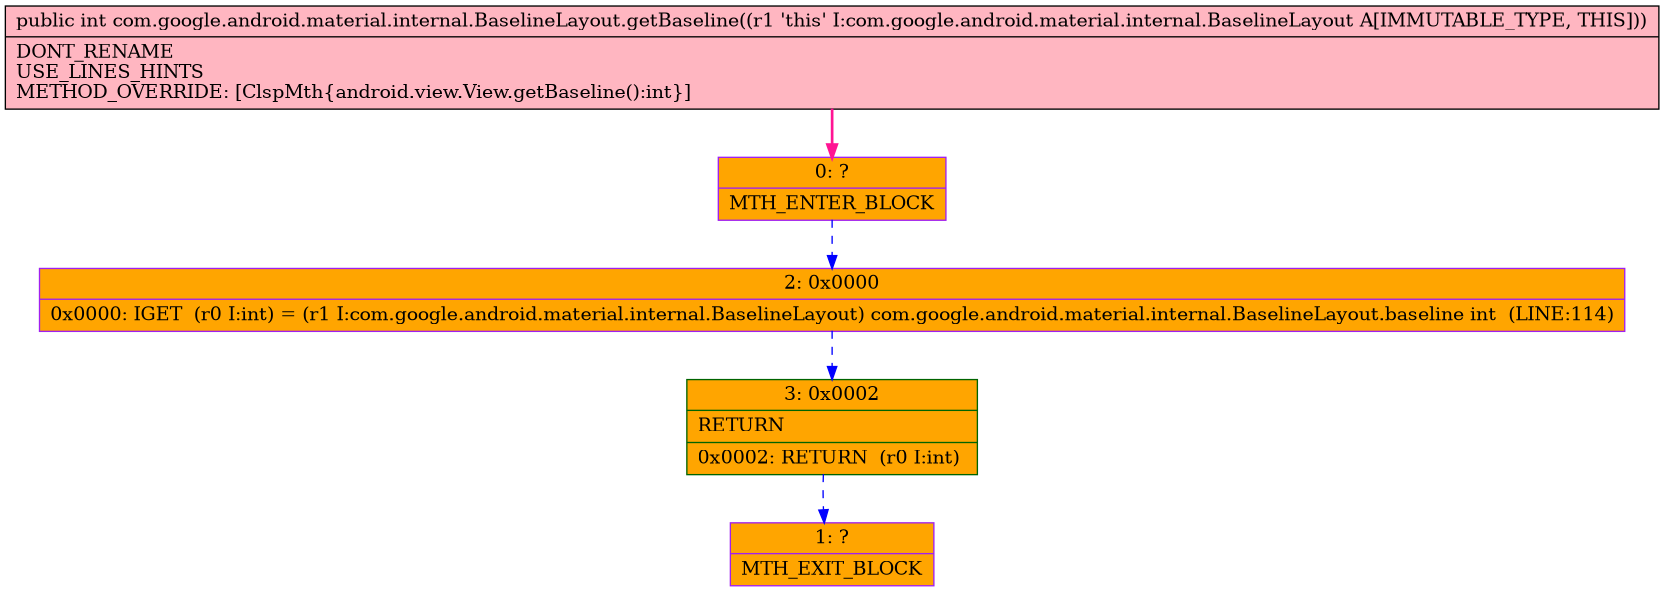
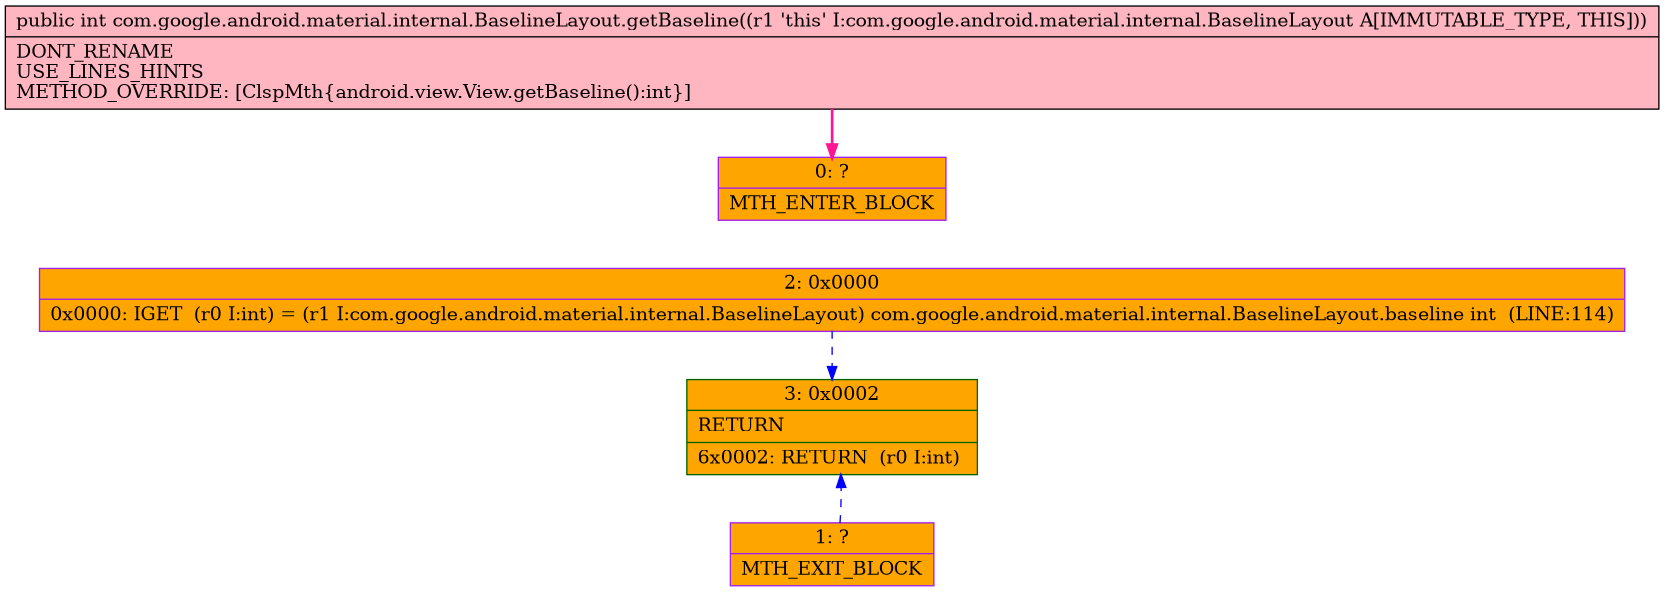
(832, 238) -> none
(832, 458) -> (832, 458)
(823, 492) -> (841, 506)
